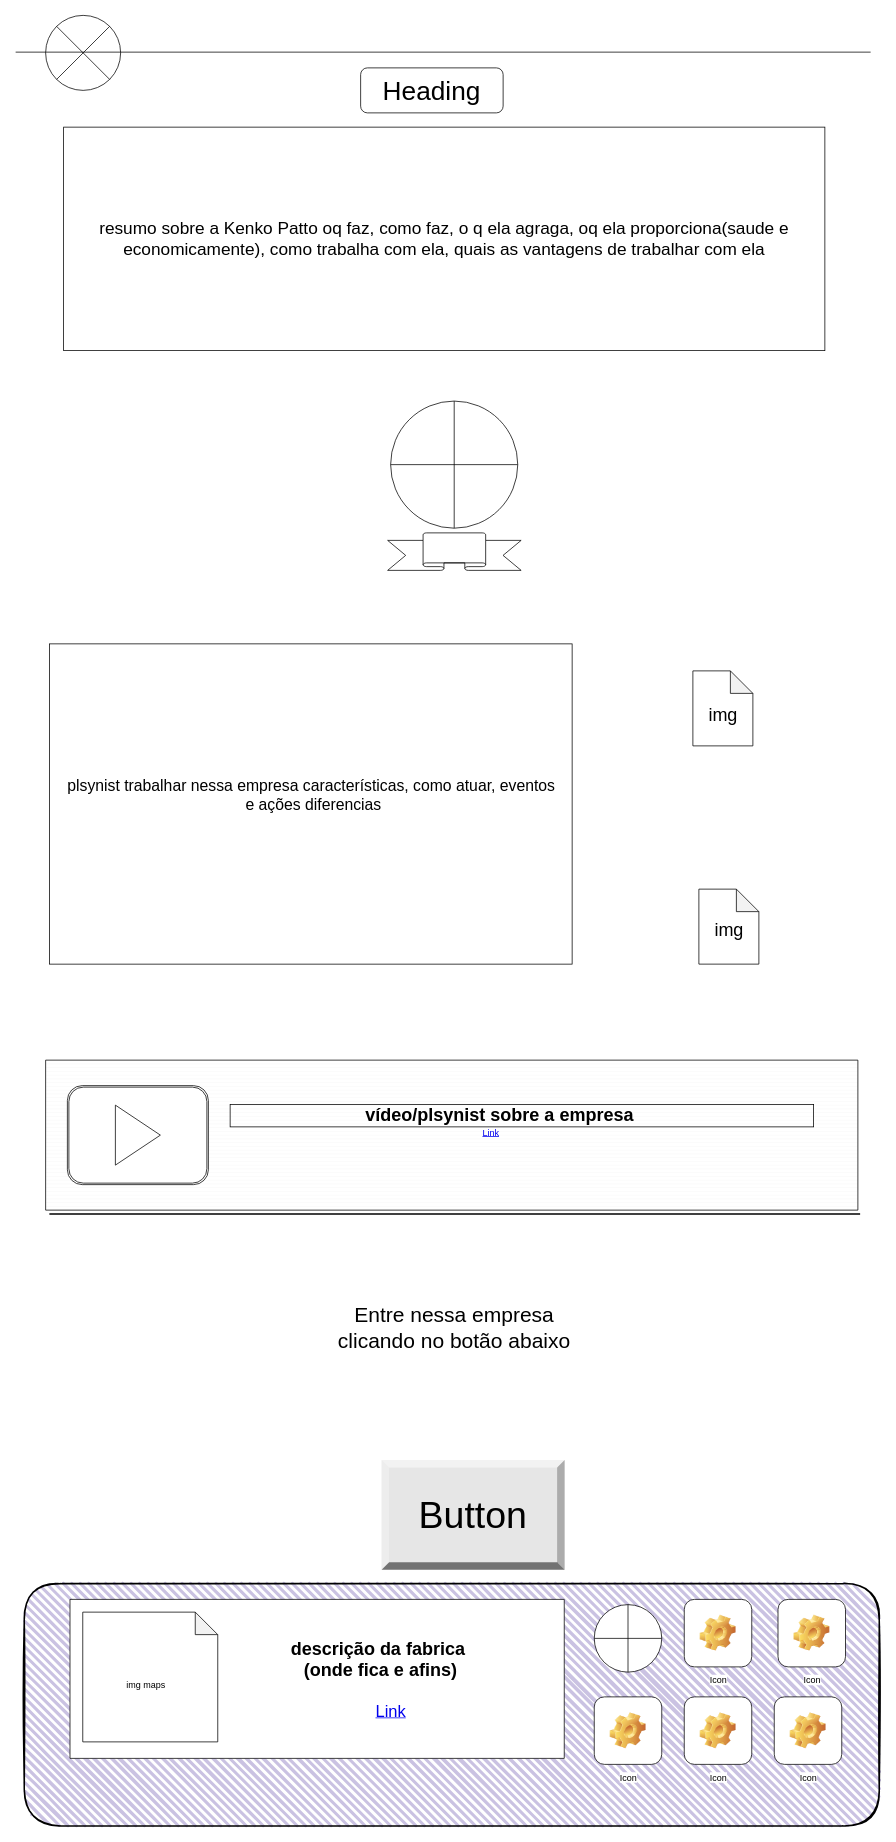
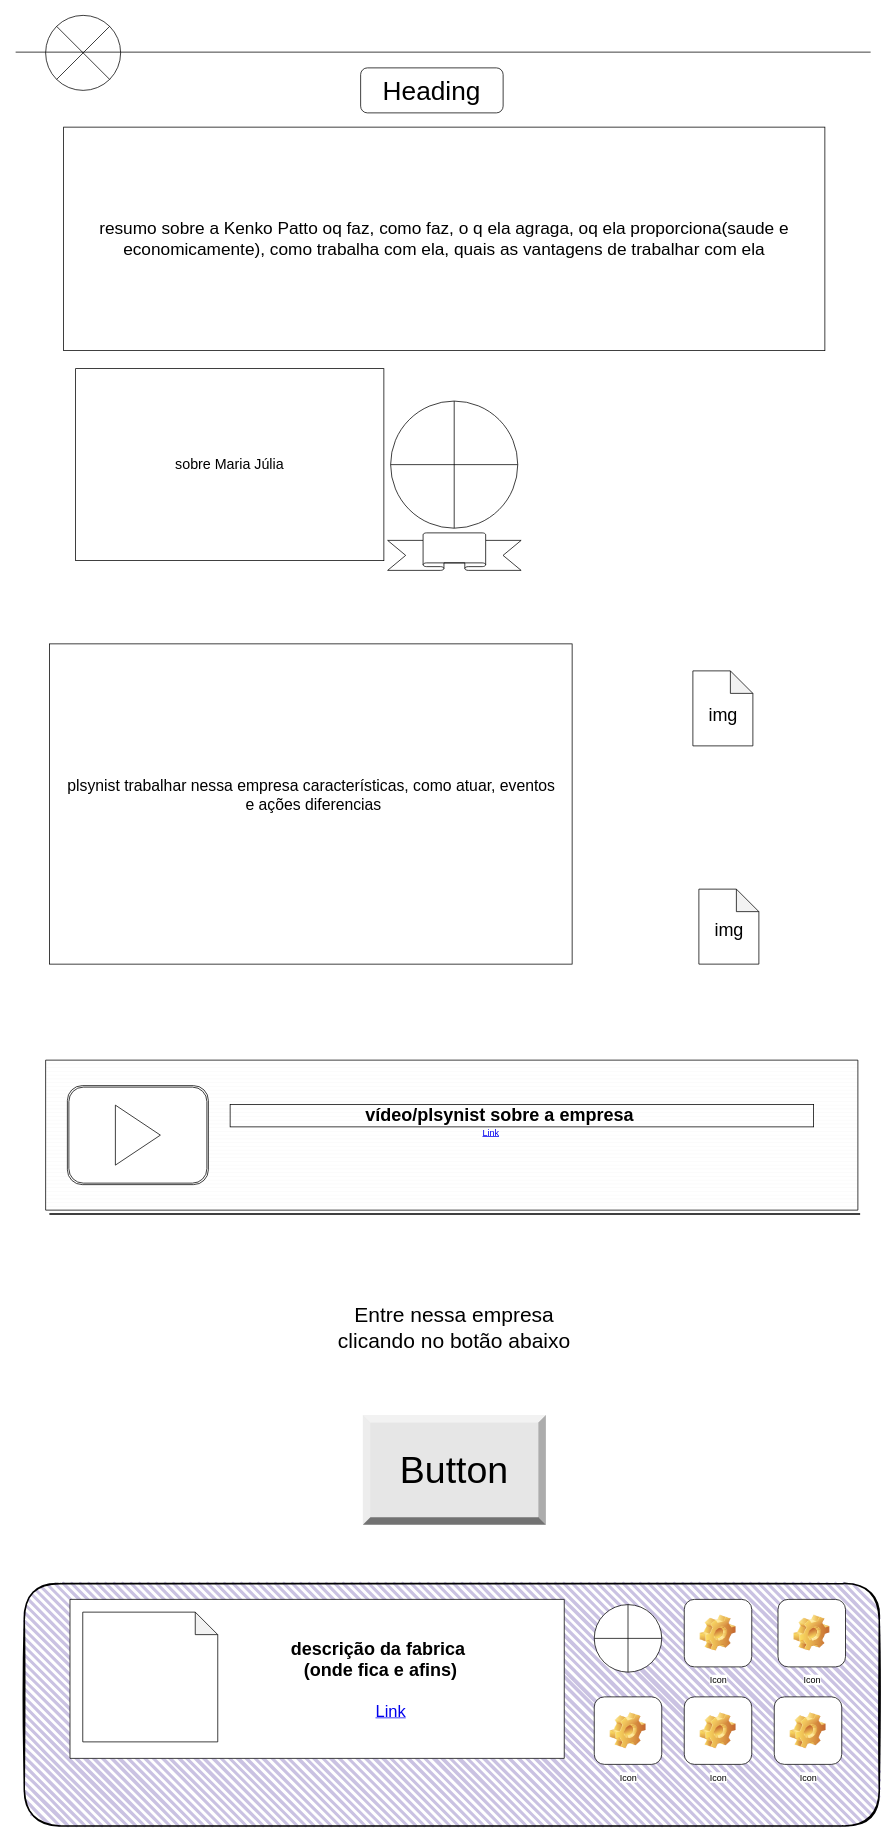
none -> (230, 465)
(473, 1515) -> (454, 1470)
(146, 1686) -> none
